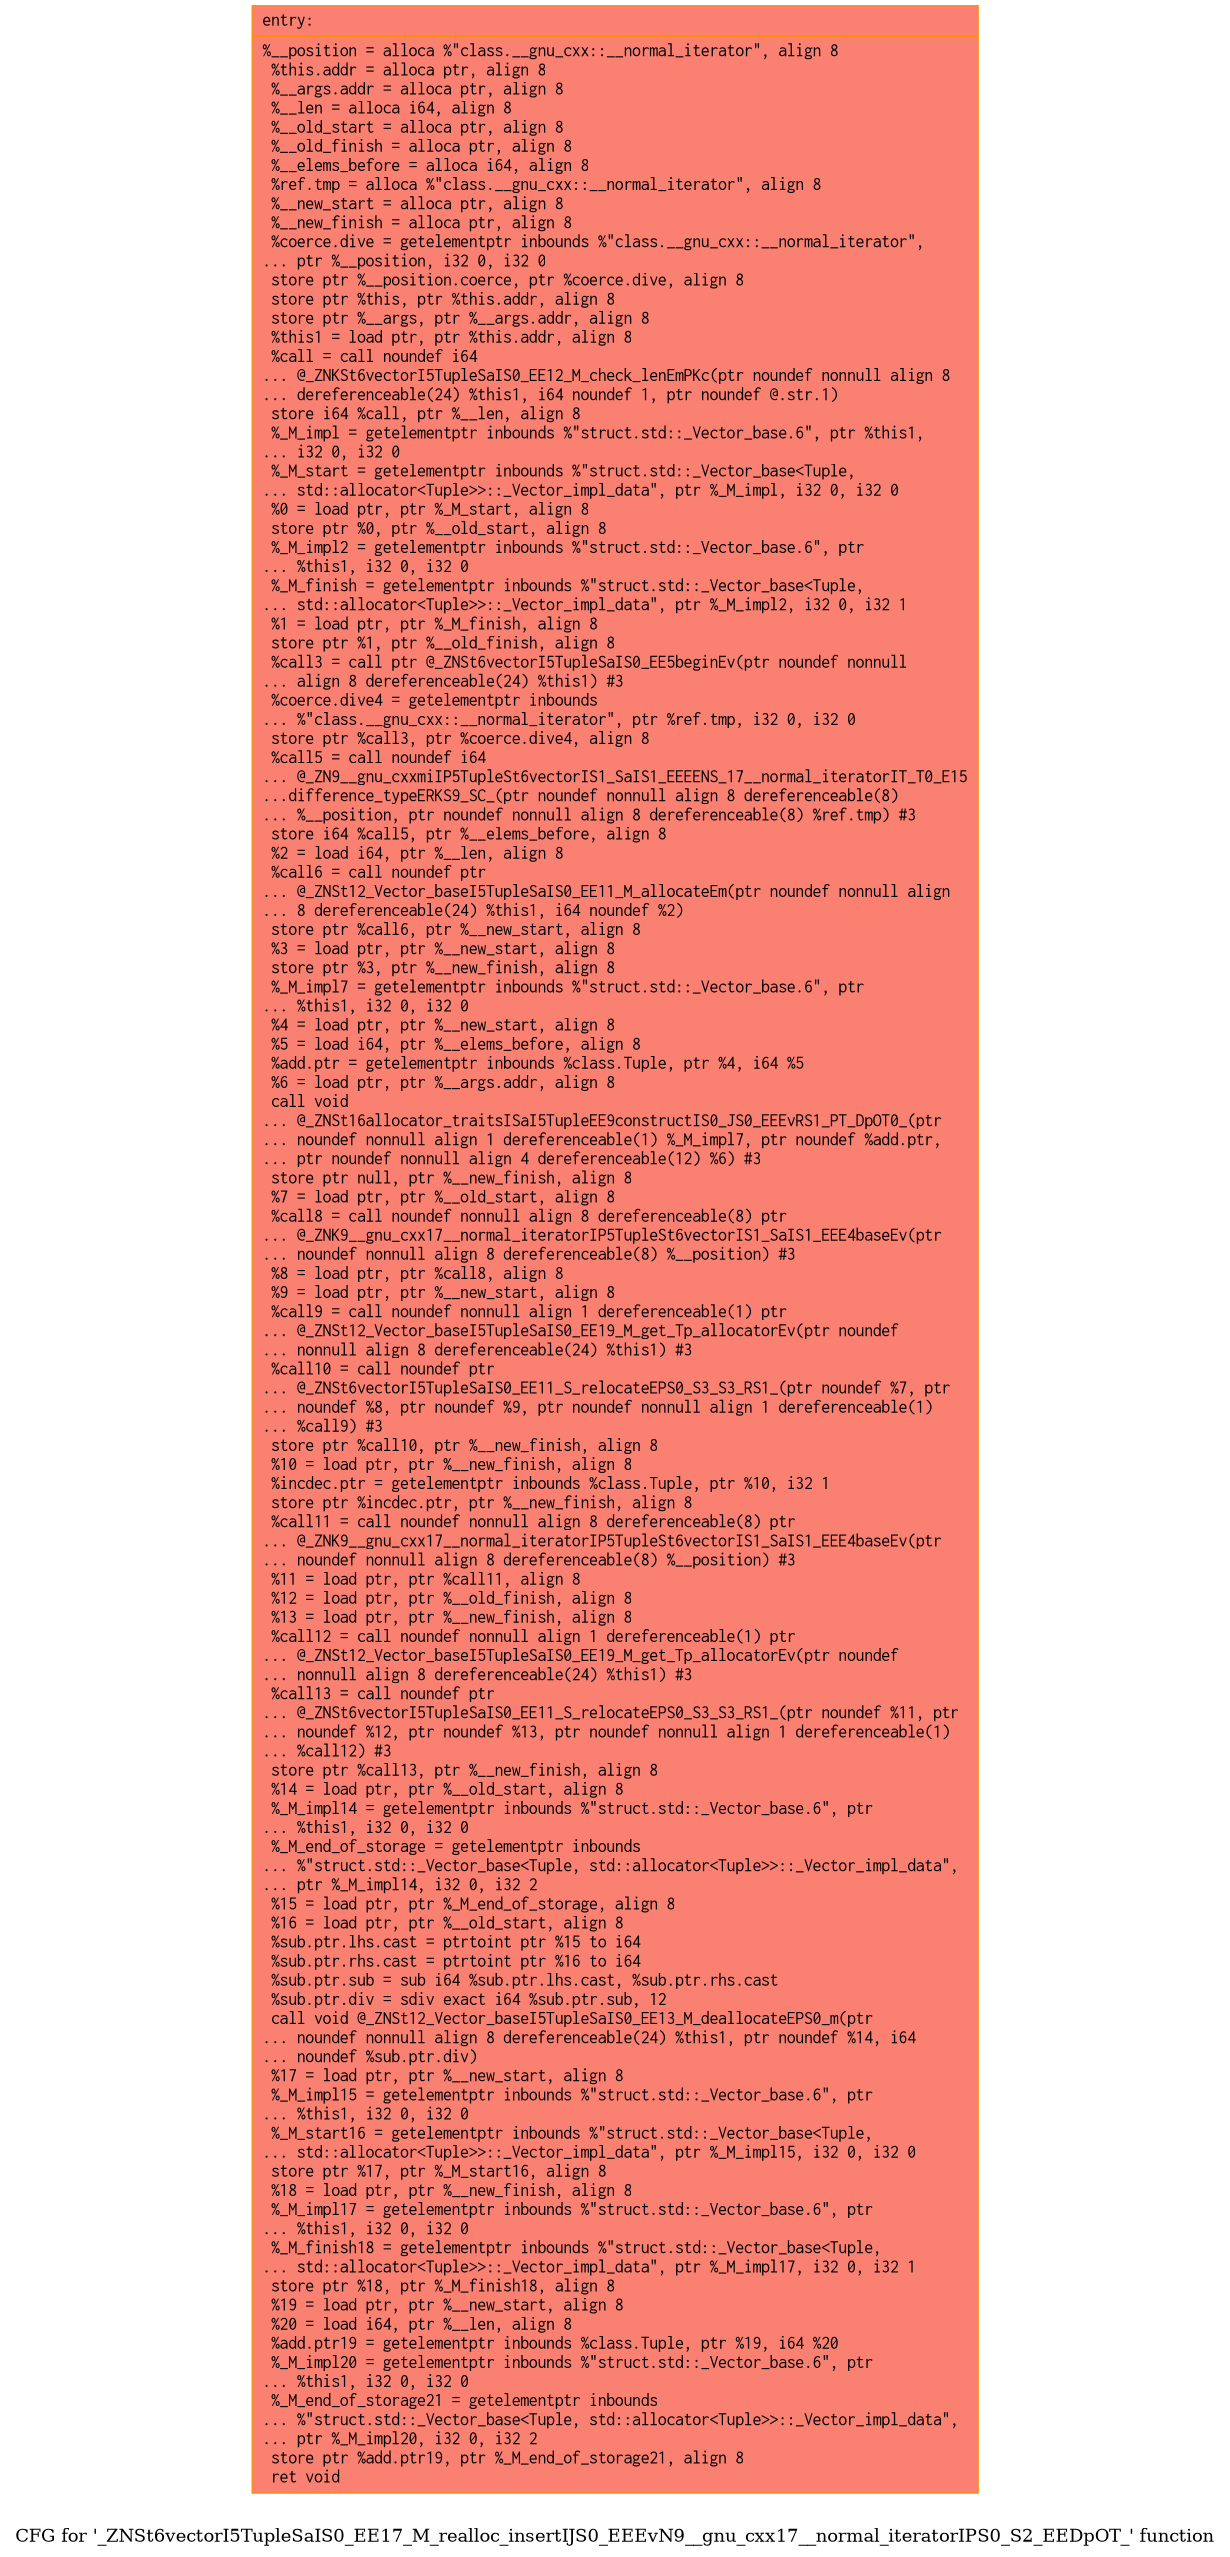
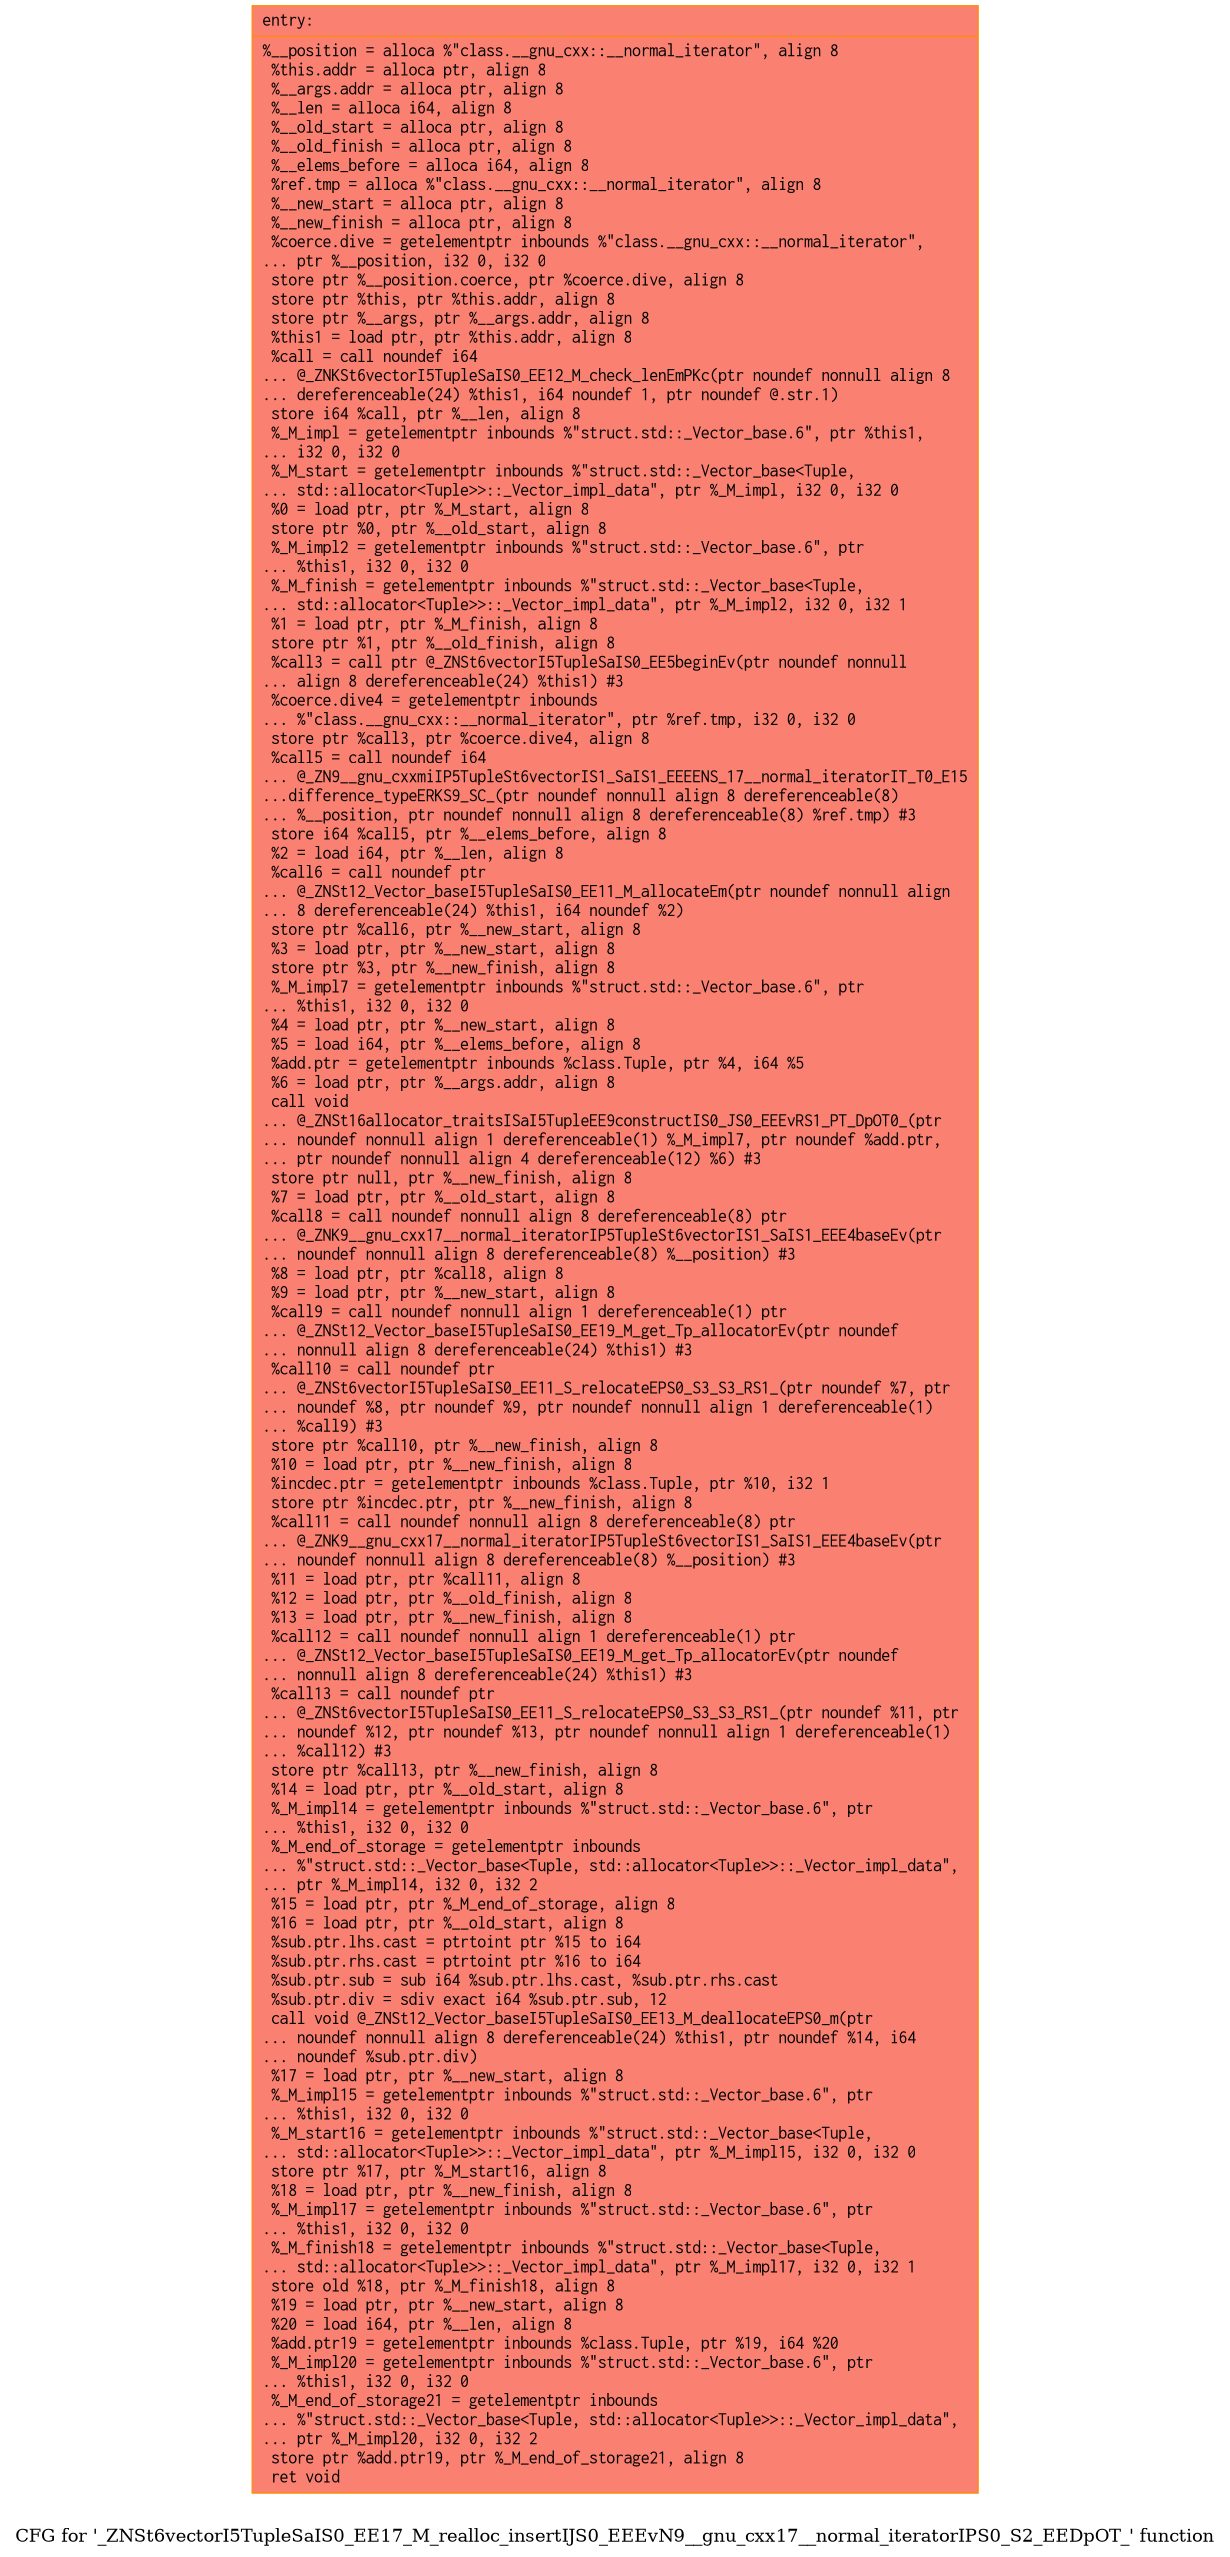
(439, 2286) -> (439, 2286)
